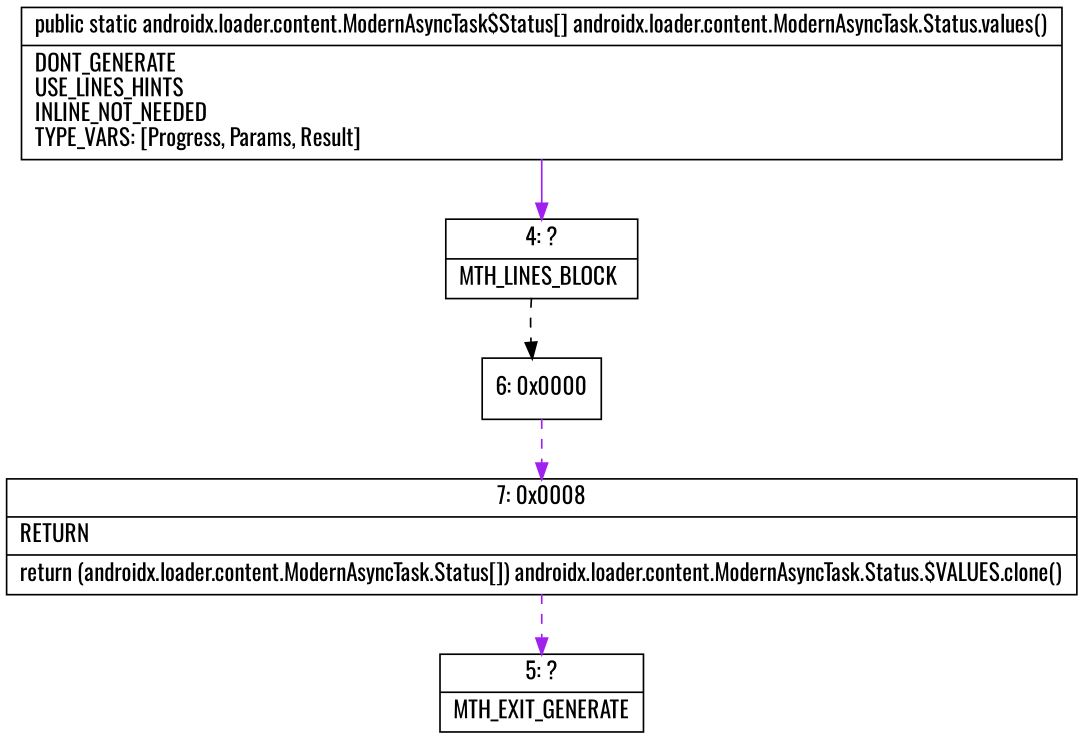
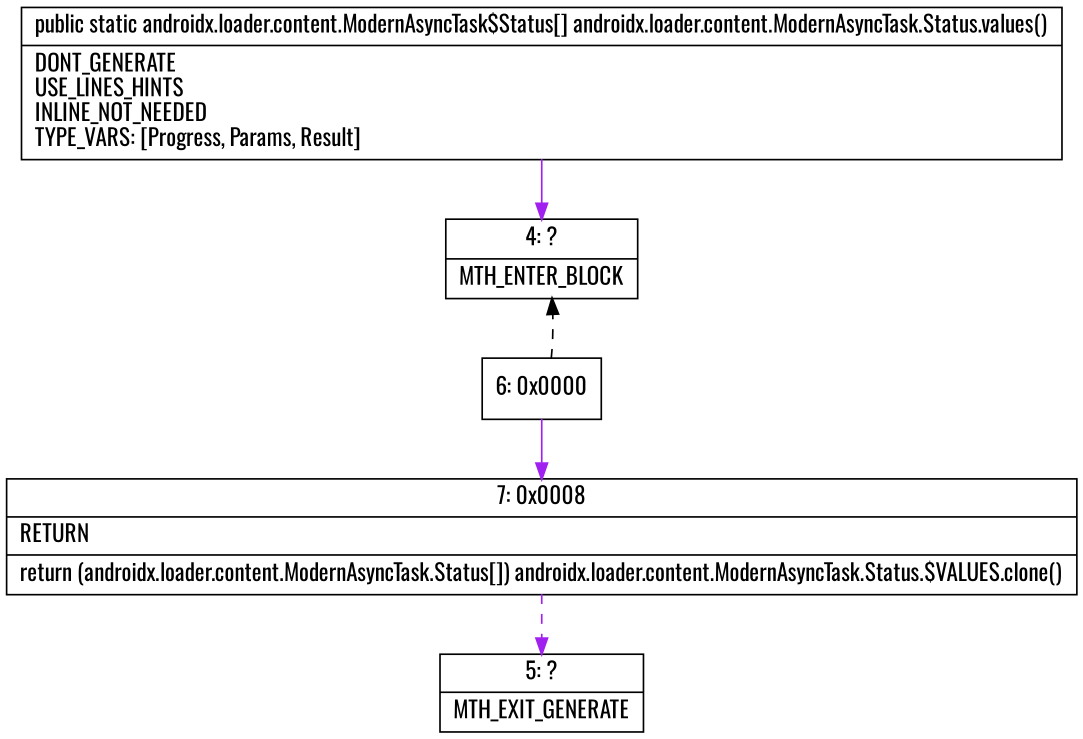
(538, 278) -> (542, 278)
(531, 320) -> (553, 337)
(542, 441) -> (542, 441)
